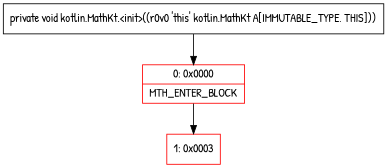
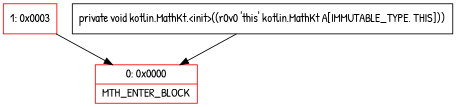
(194, 114) -> (81, 47)
